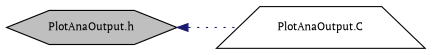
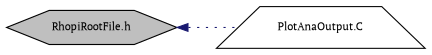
(92, 27) -> (92, 27)
